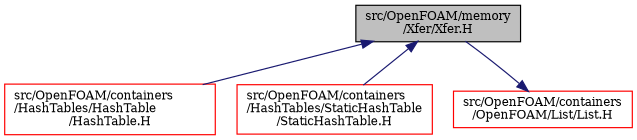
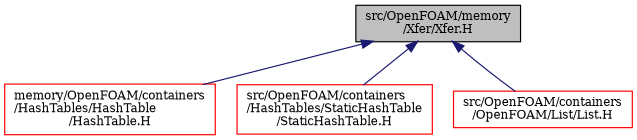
(493, 62) -> (488, 71)
(110, 109) -> (110, 109)
